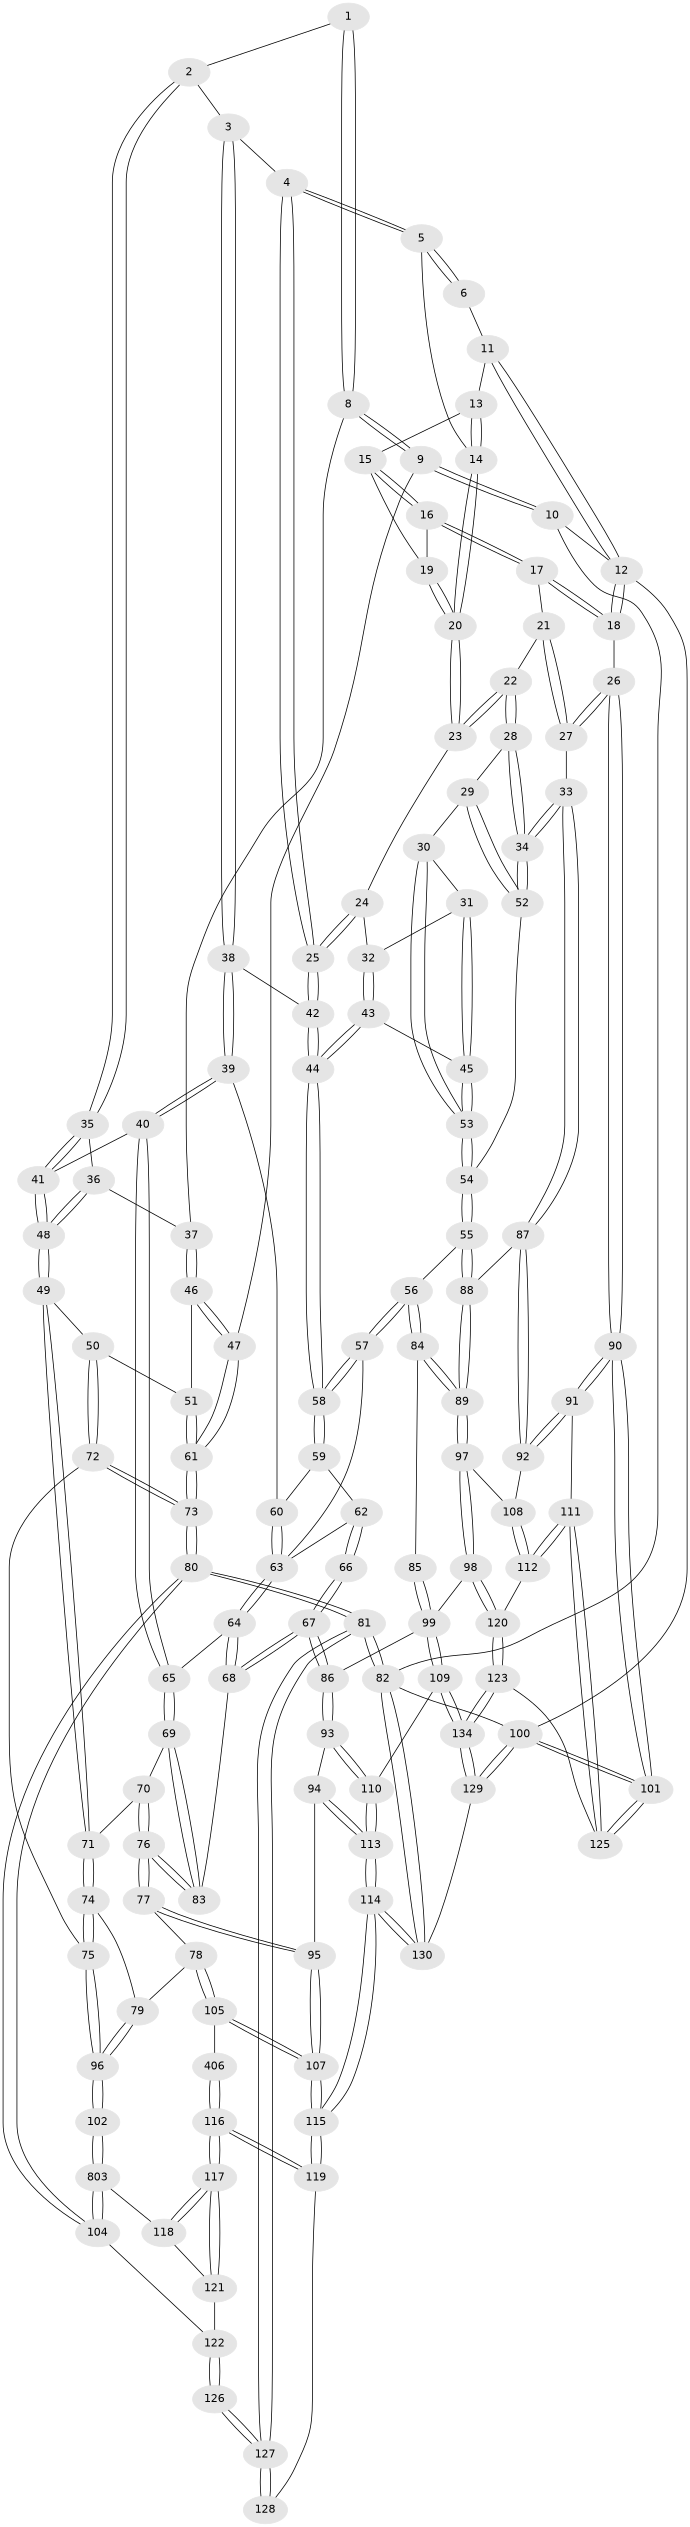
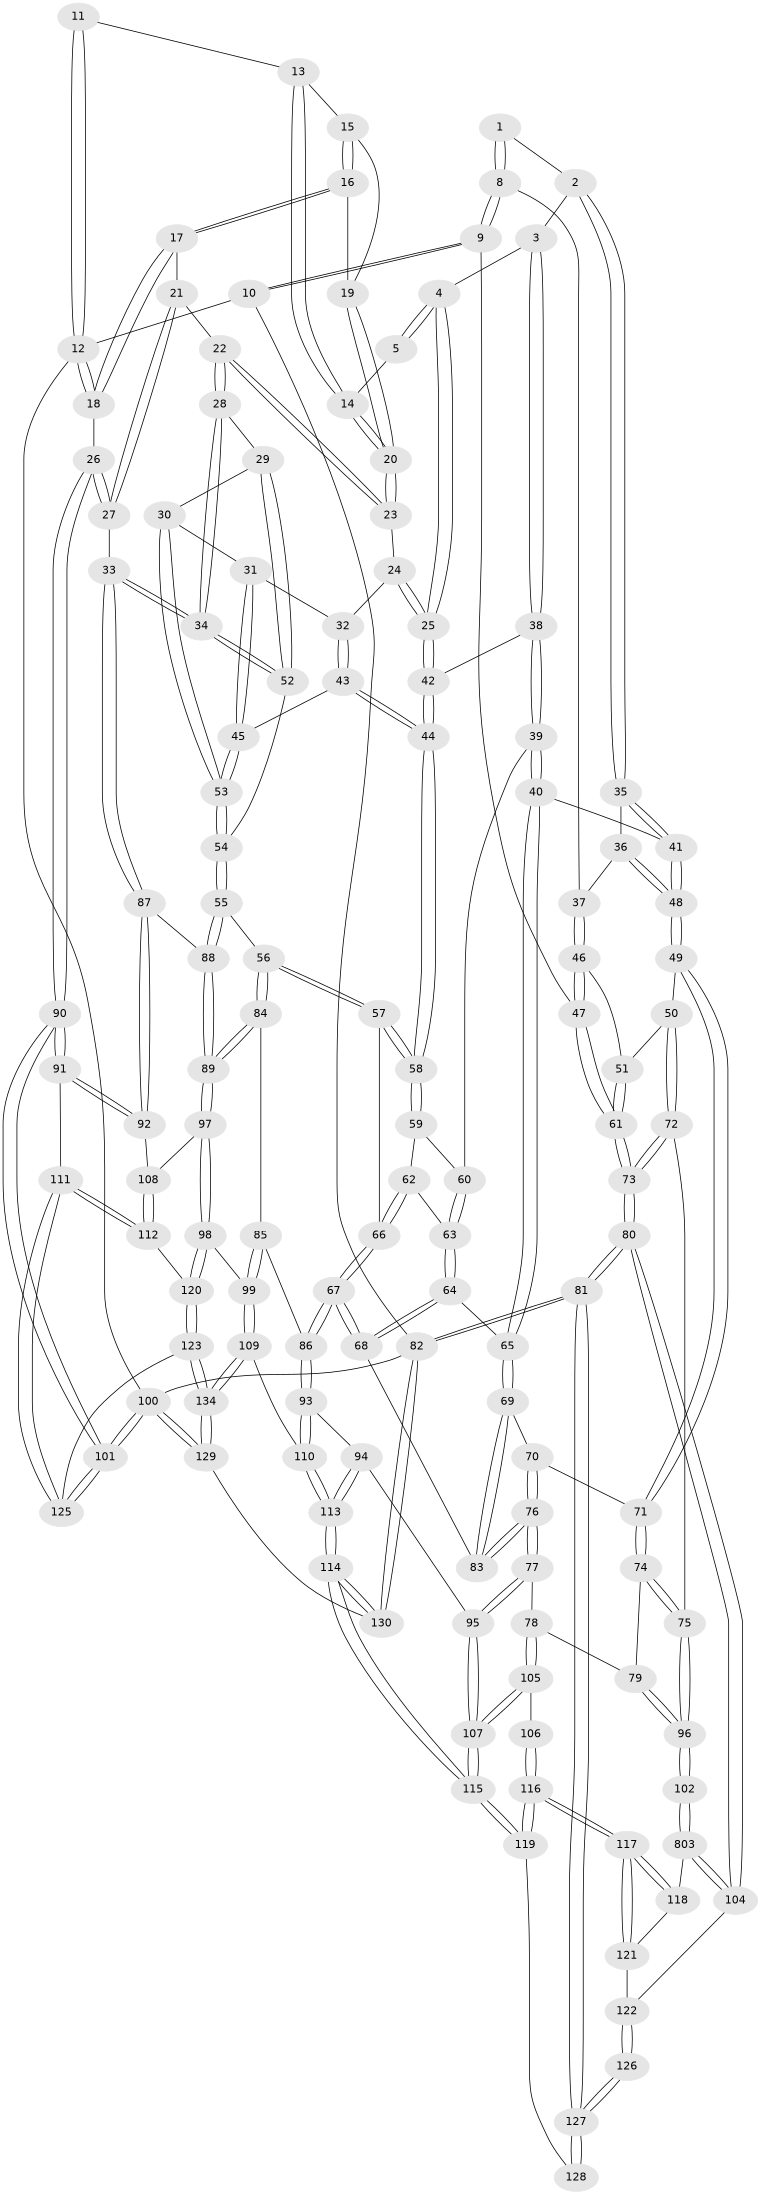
(464, 294) -> none
(348, 1467) -> (379, 1125)
(384, 1648) -> (284, 1291)
(215, 2067) -> (531, 1734)
